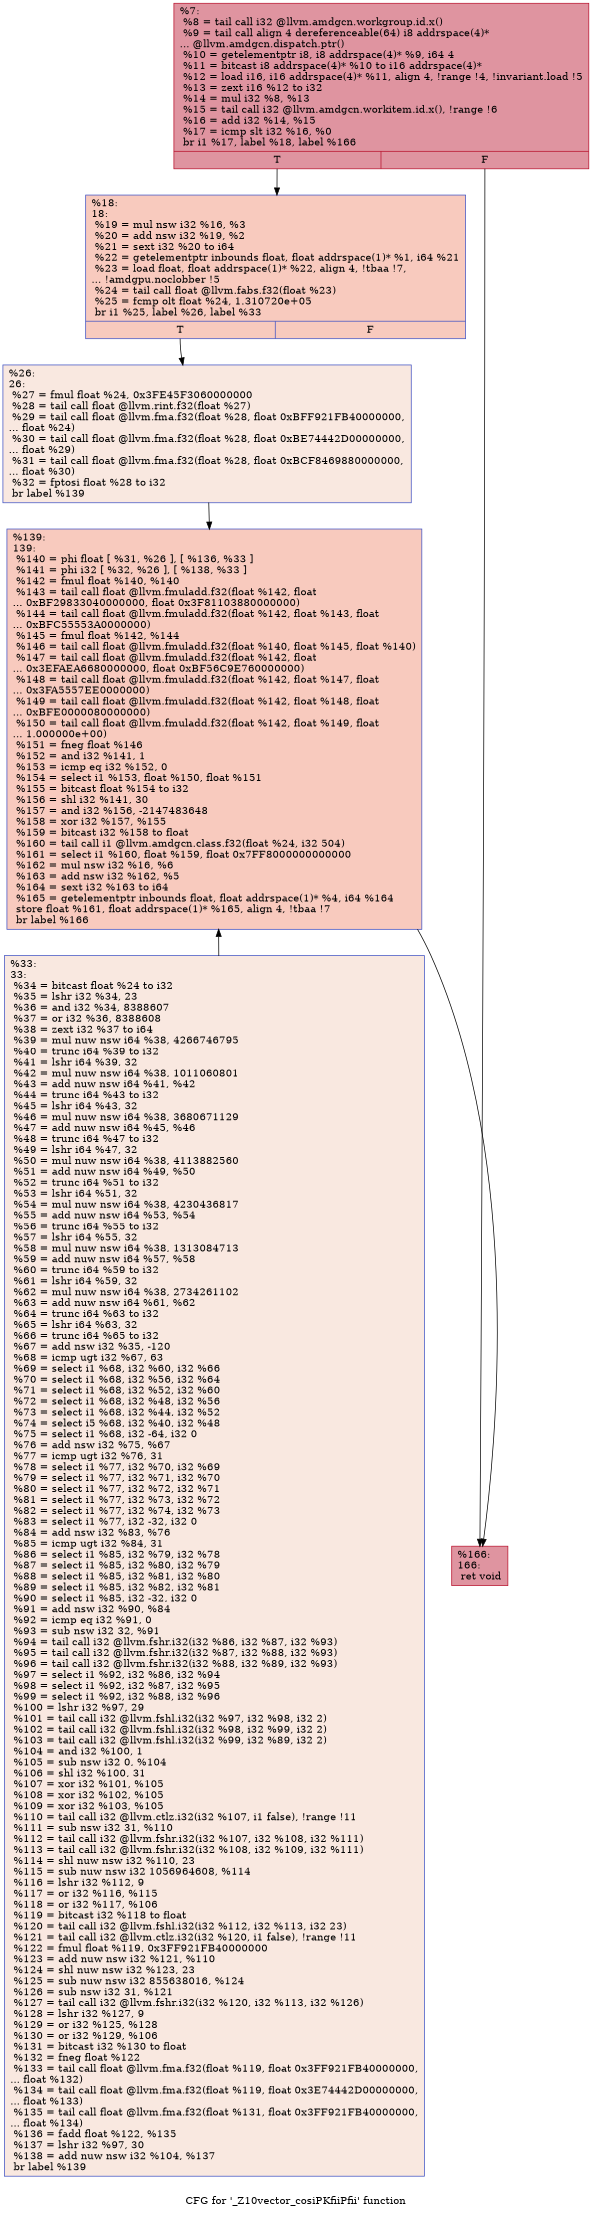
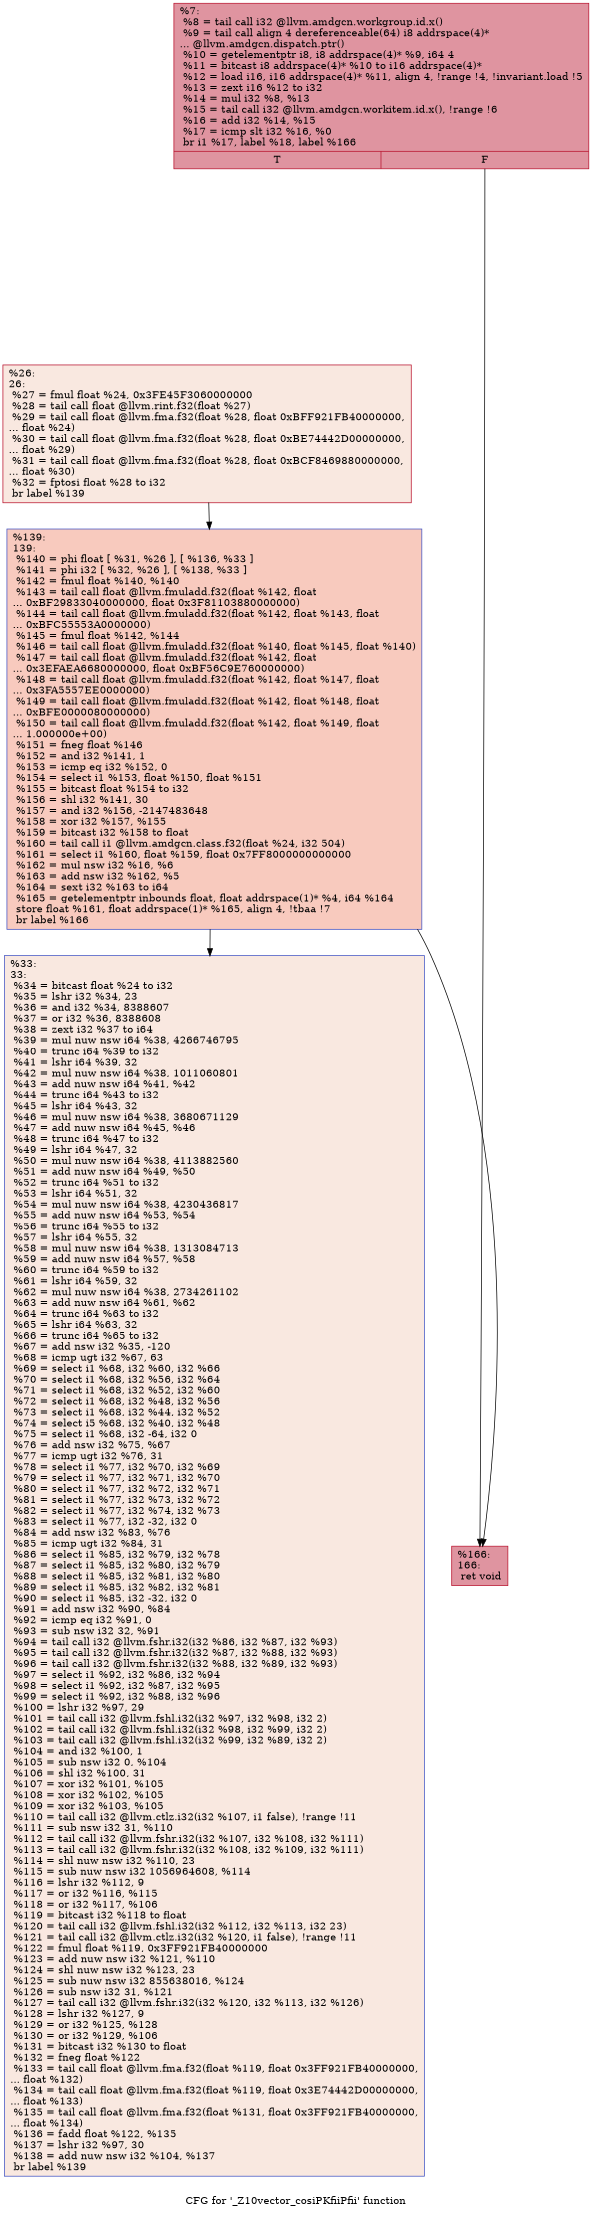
(276, 267) -> none
(207, 434) -> (207, 434)
(219, 946) -> (210, 939)
